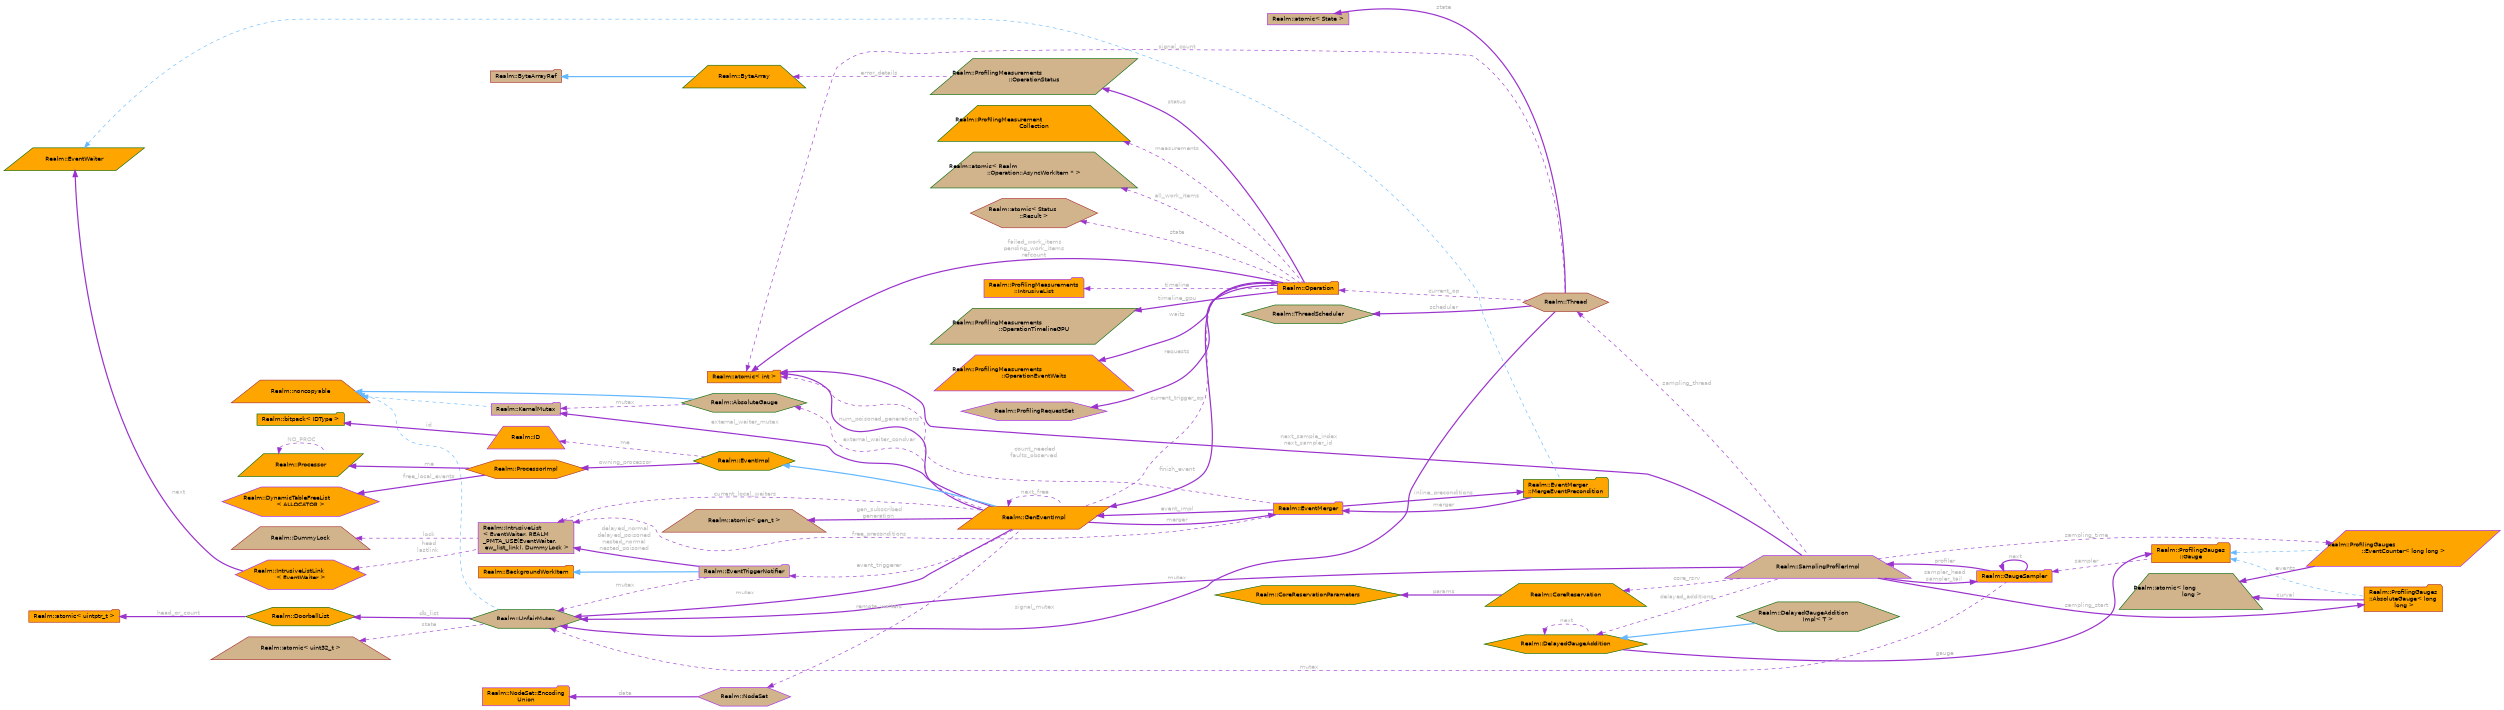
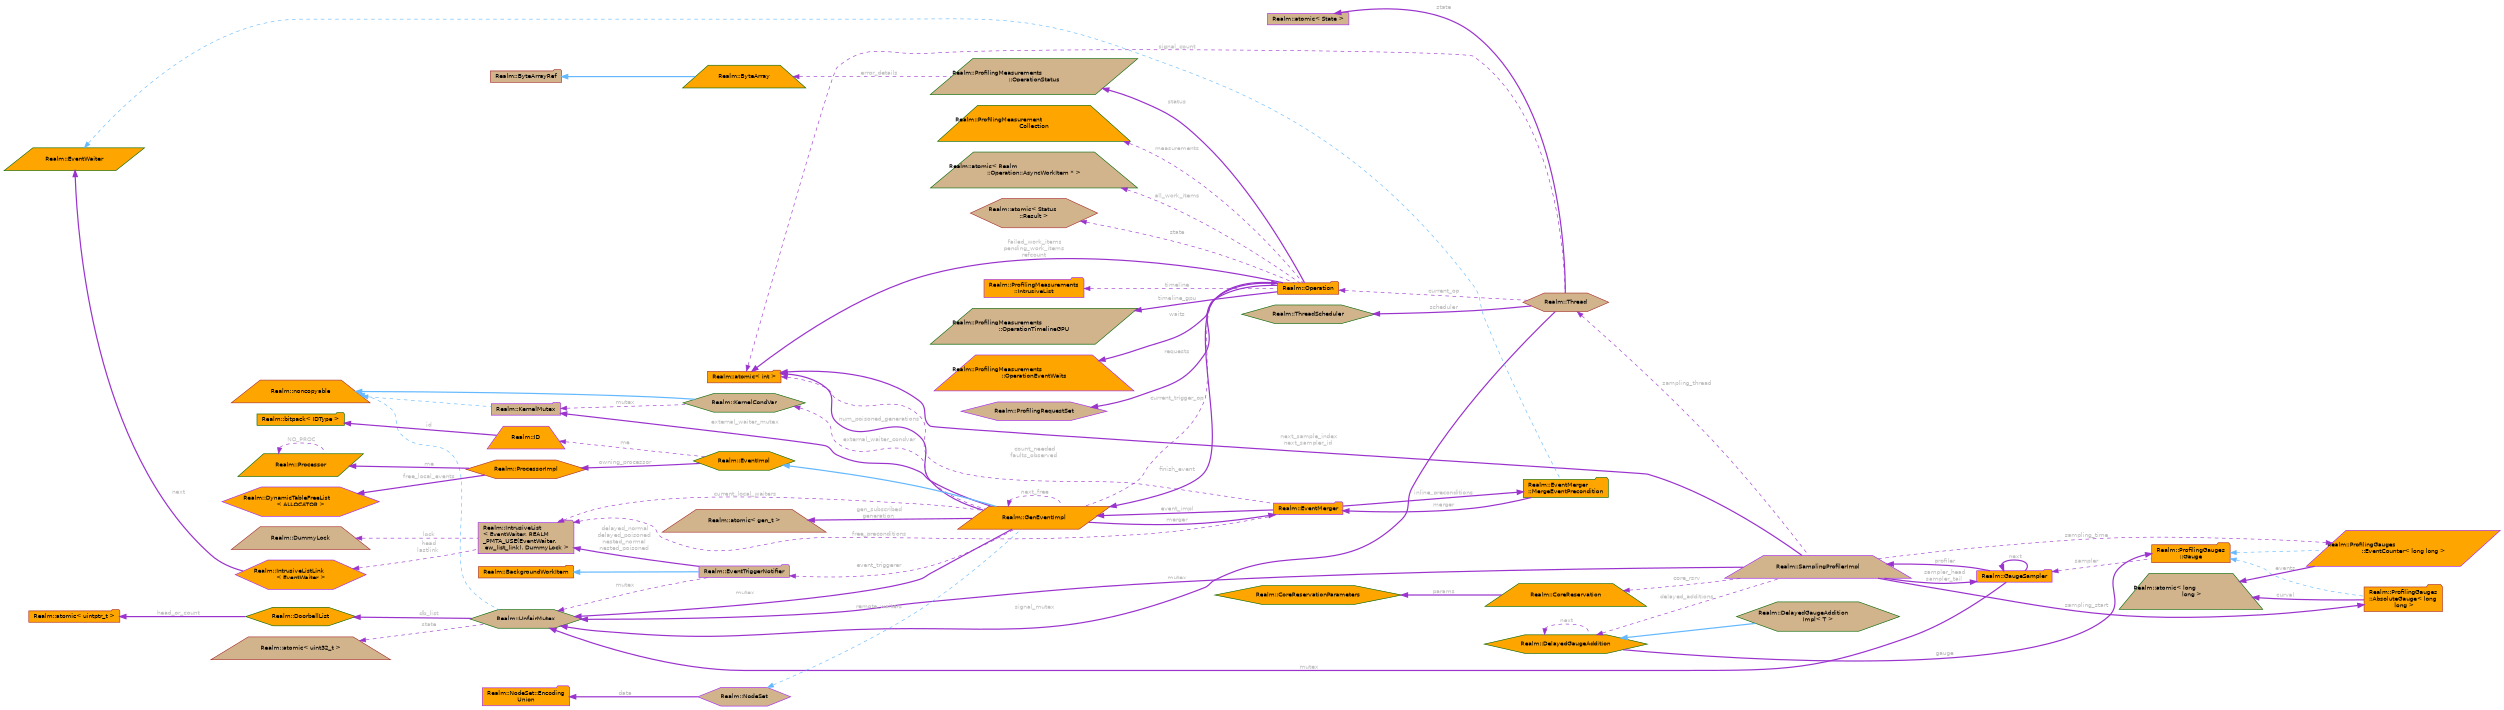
(744, 403) -> (744, 403)
(905, 619) -> (905, 619)
(1288, 670) -> (1288, 670)
